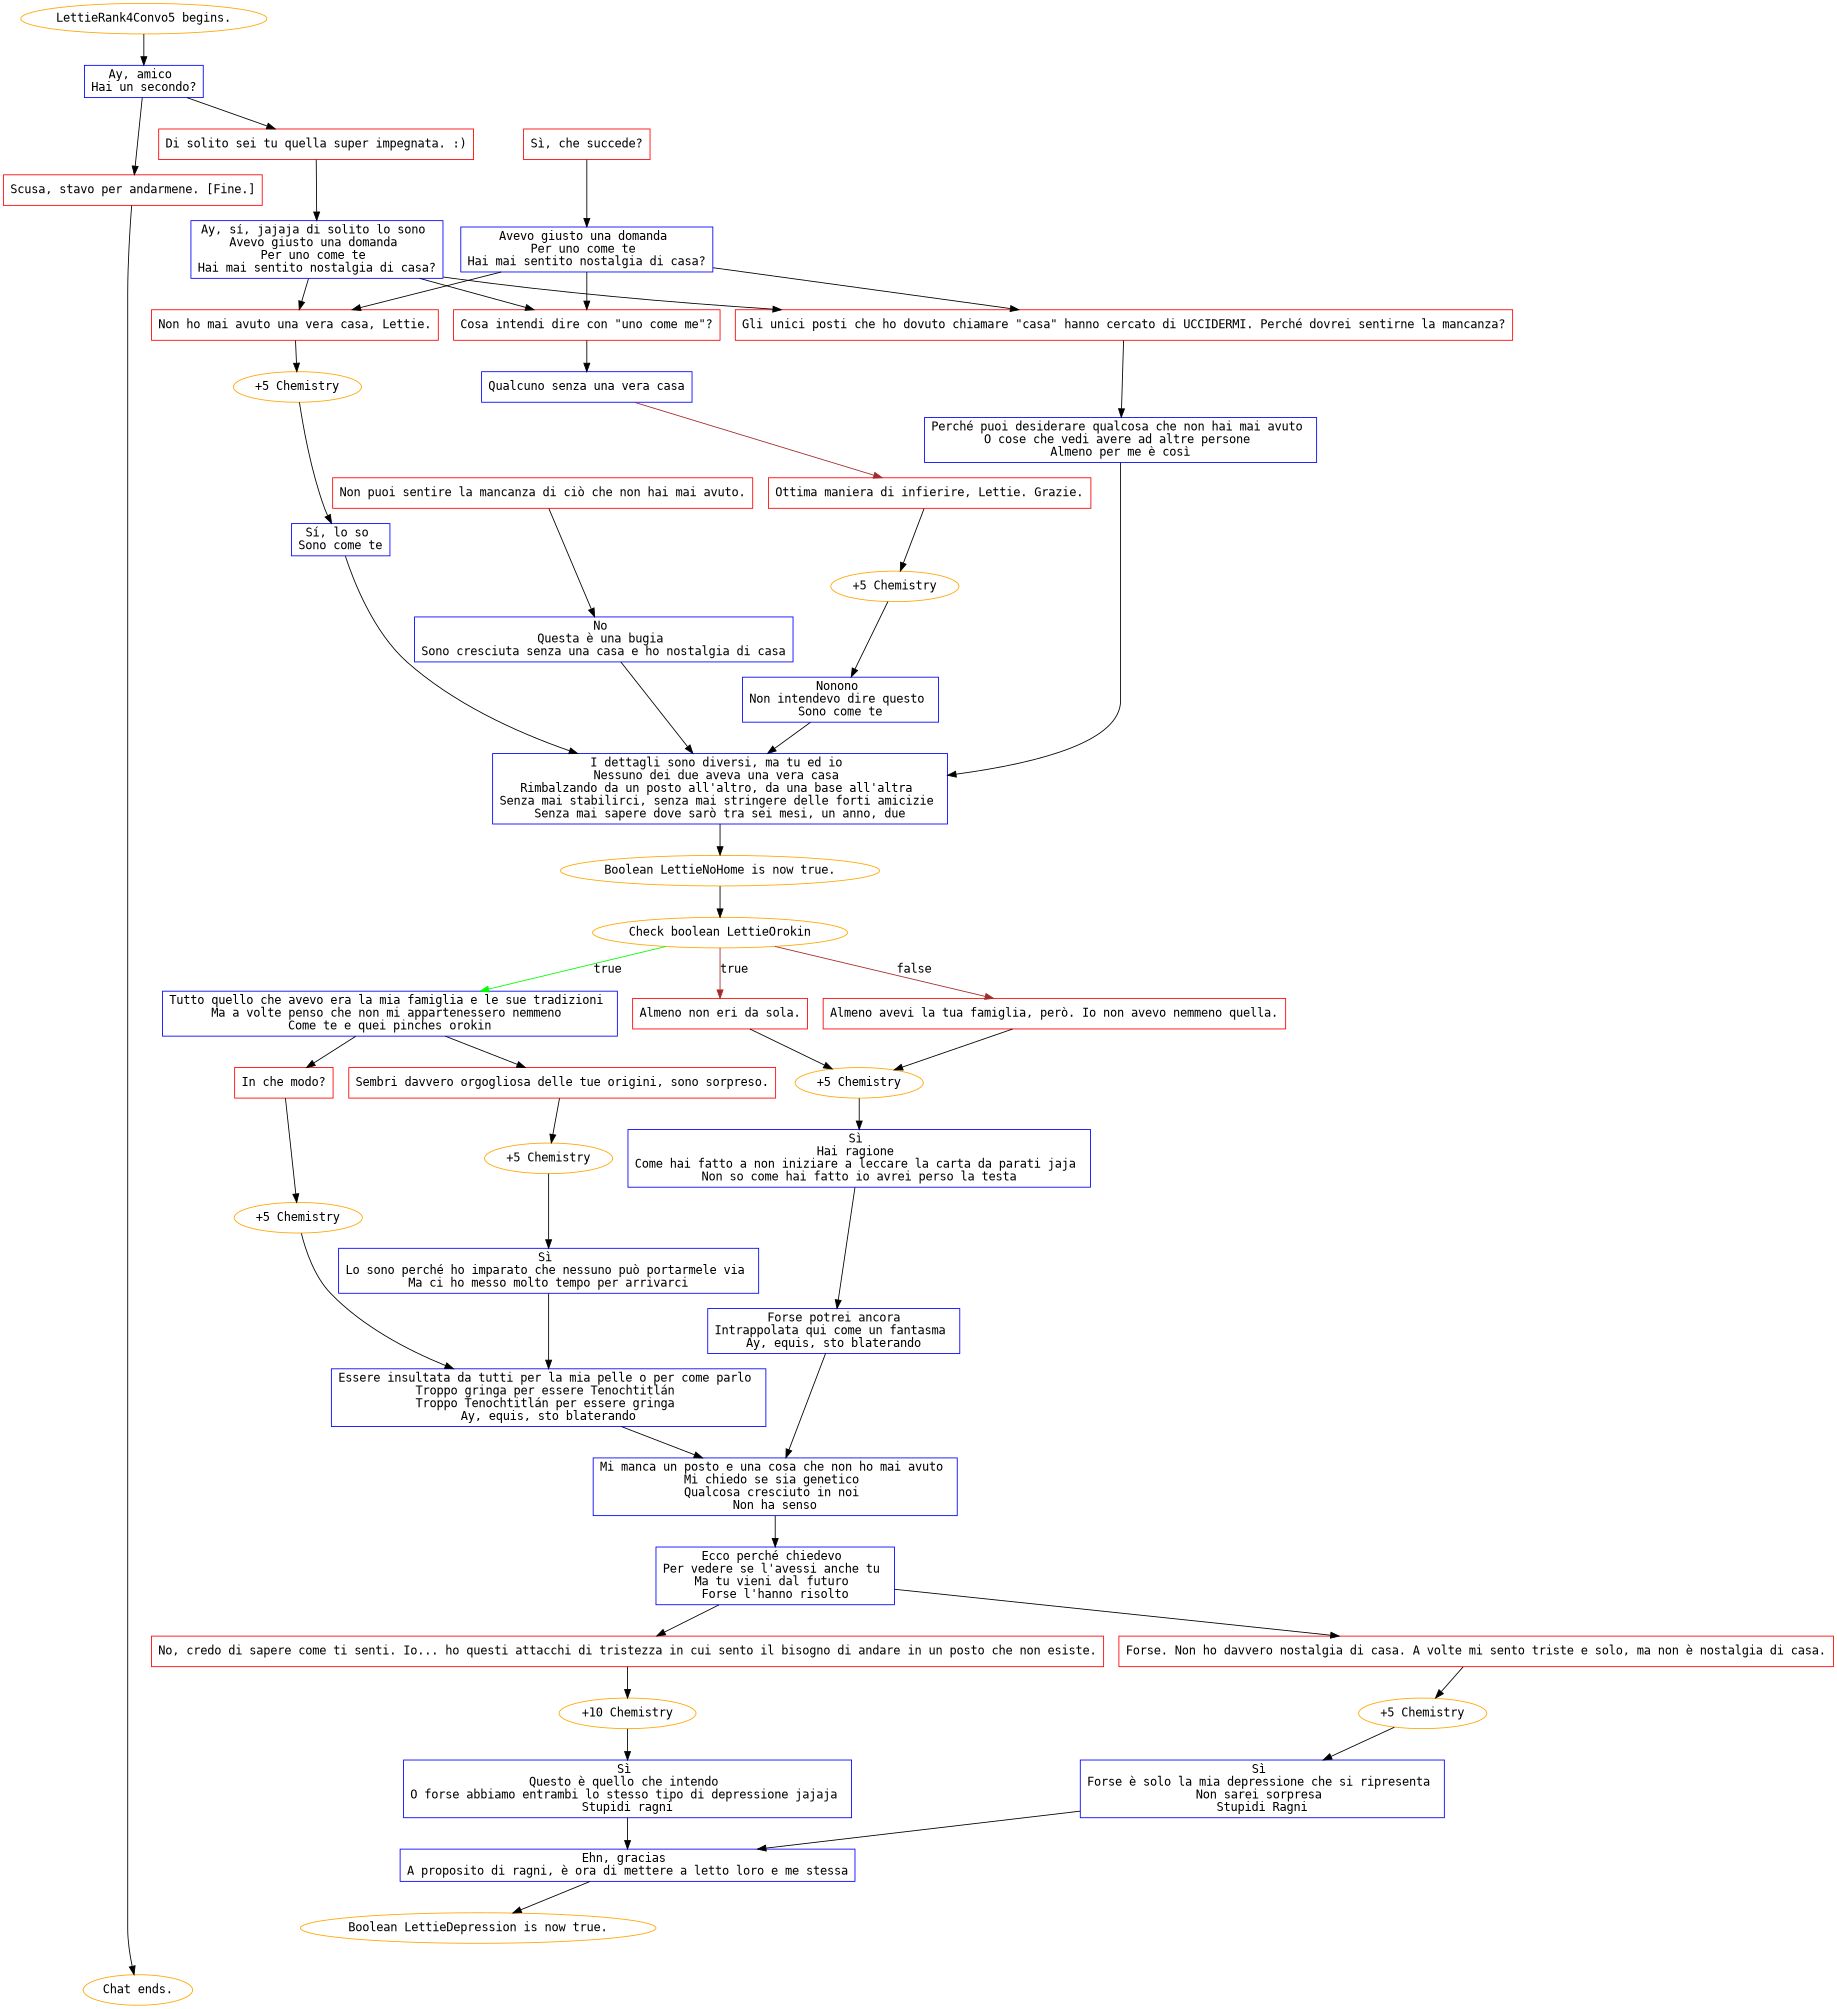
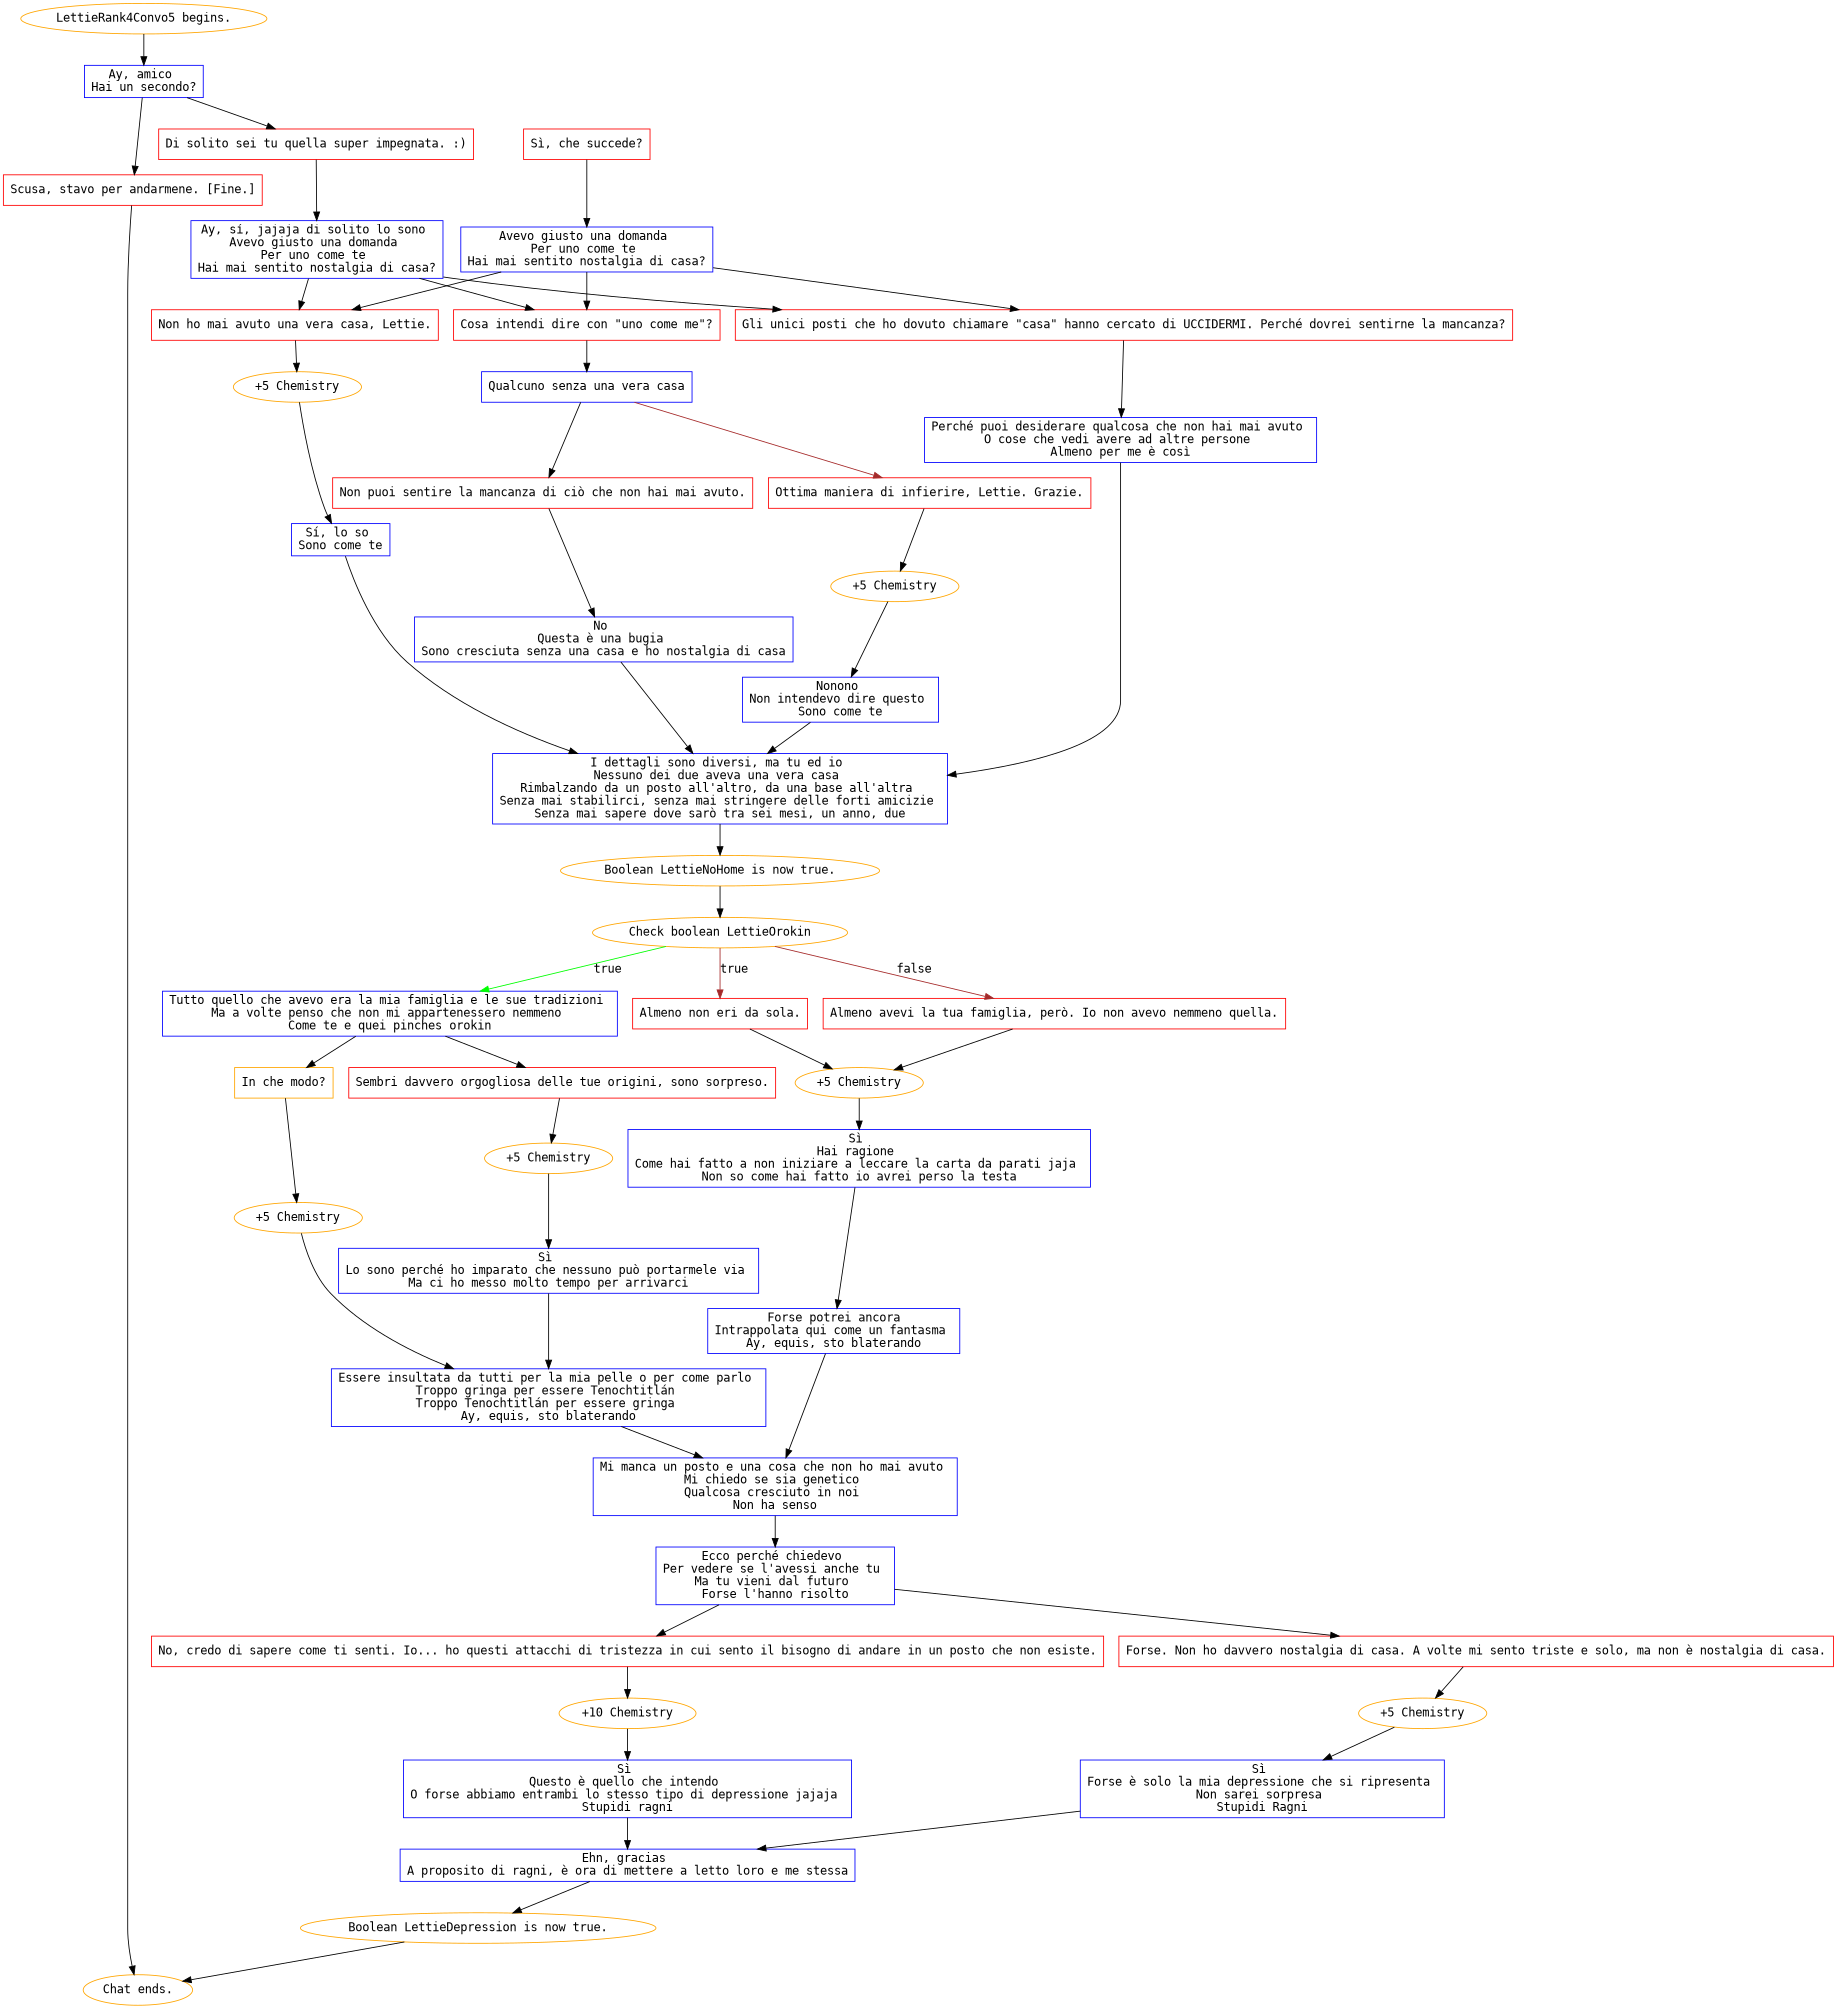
none -> (566, 436)
(284, 1083) -> (284, 1083)
none -> (298, 1961)
